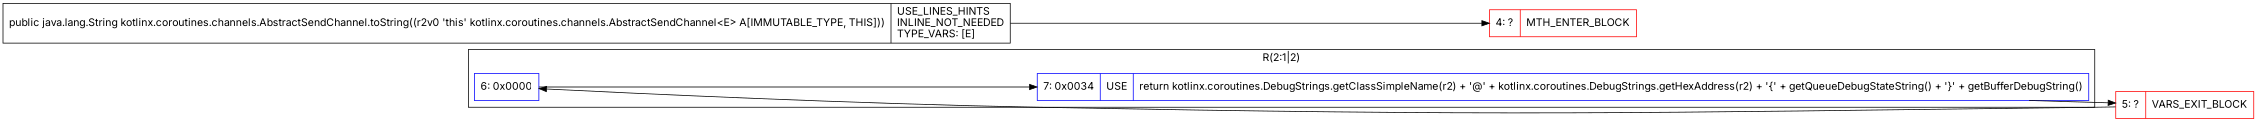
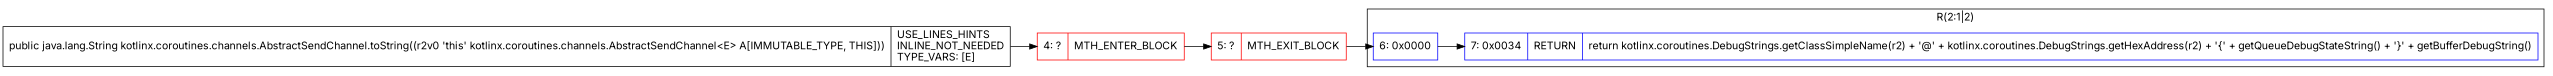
(1117, 87) -> (1555, 46)
(2069, 102) -> (1194, 46)
(2200, 105) -> (1294, 46)
